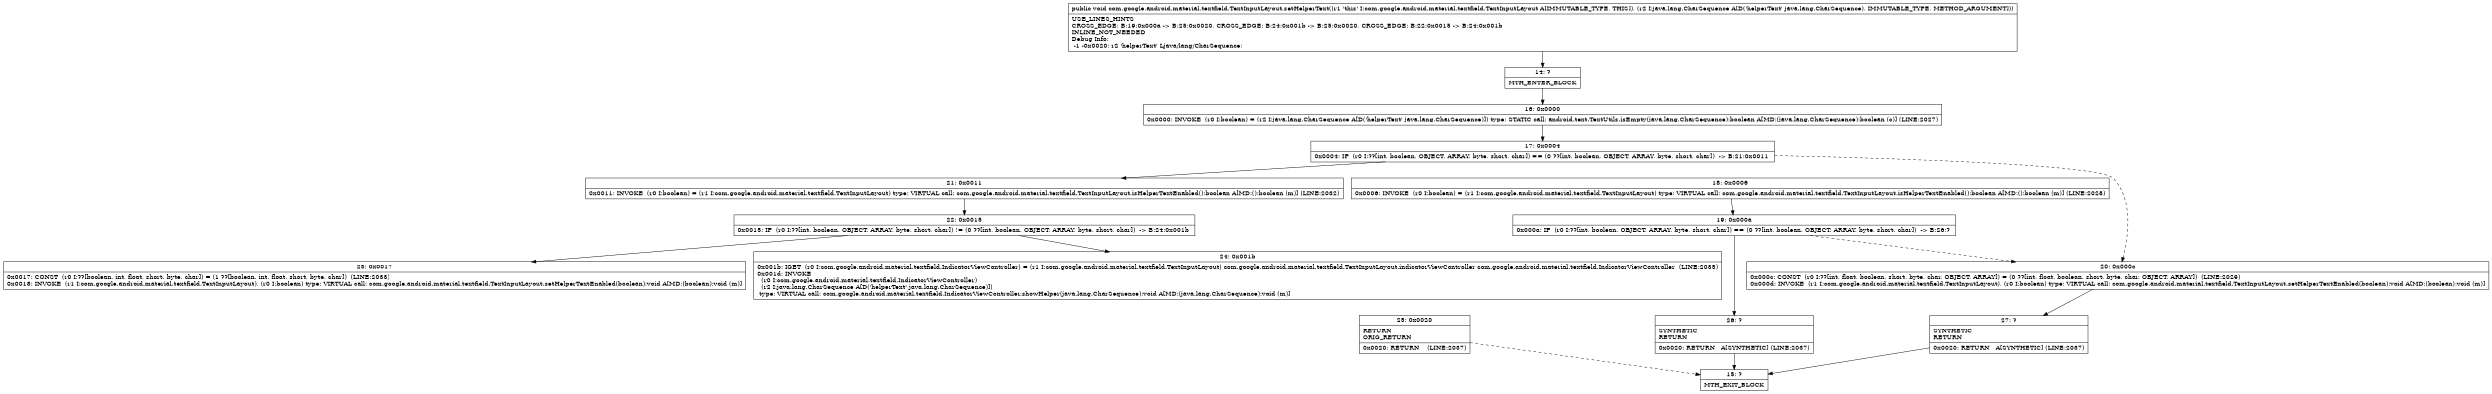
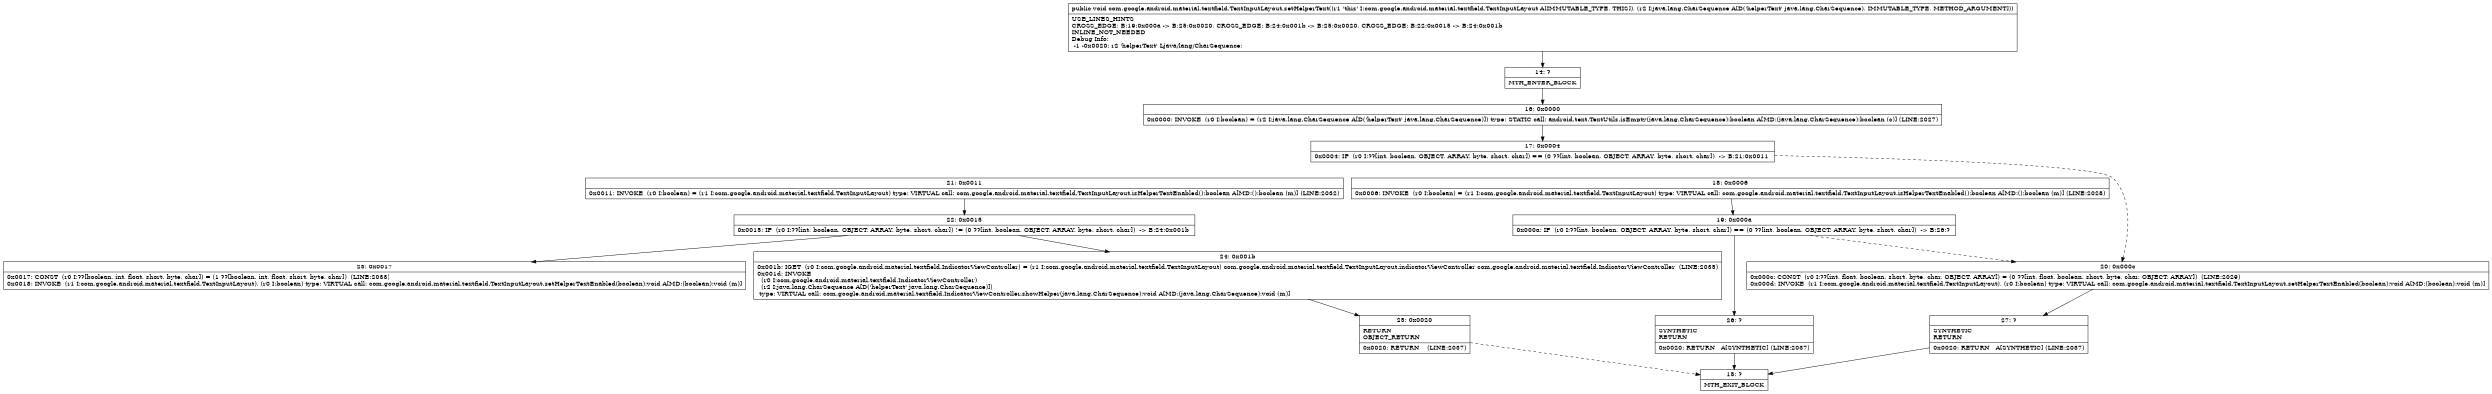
(1256, 170) -> none
none -> (1332, 307)
(1387, 337) -> (1392, 337)
